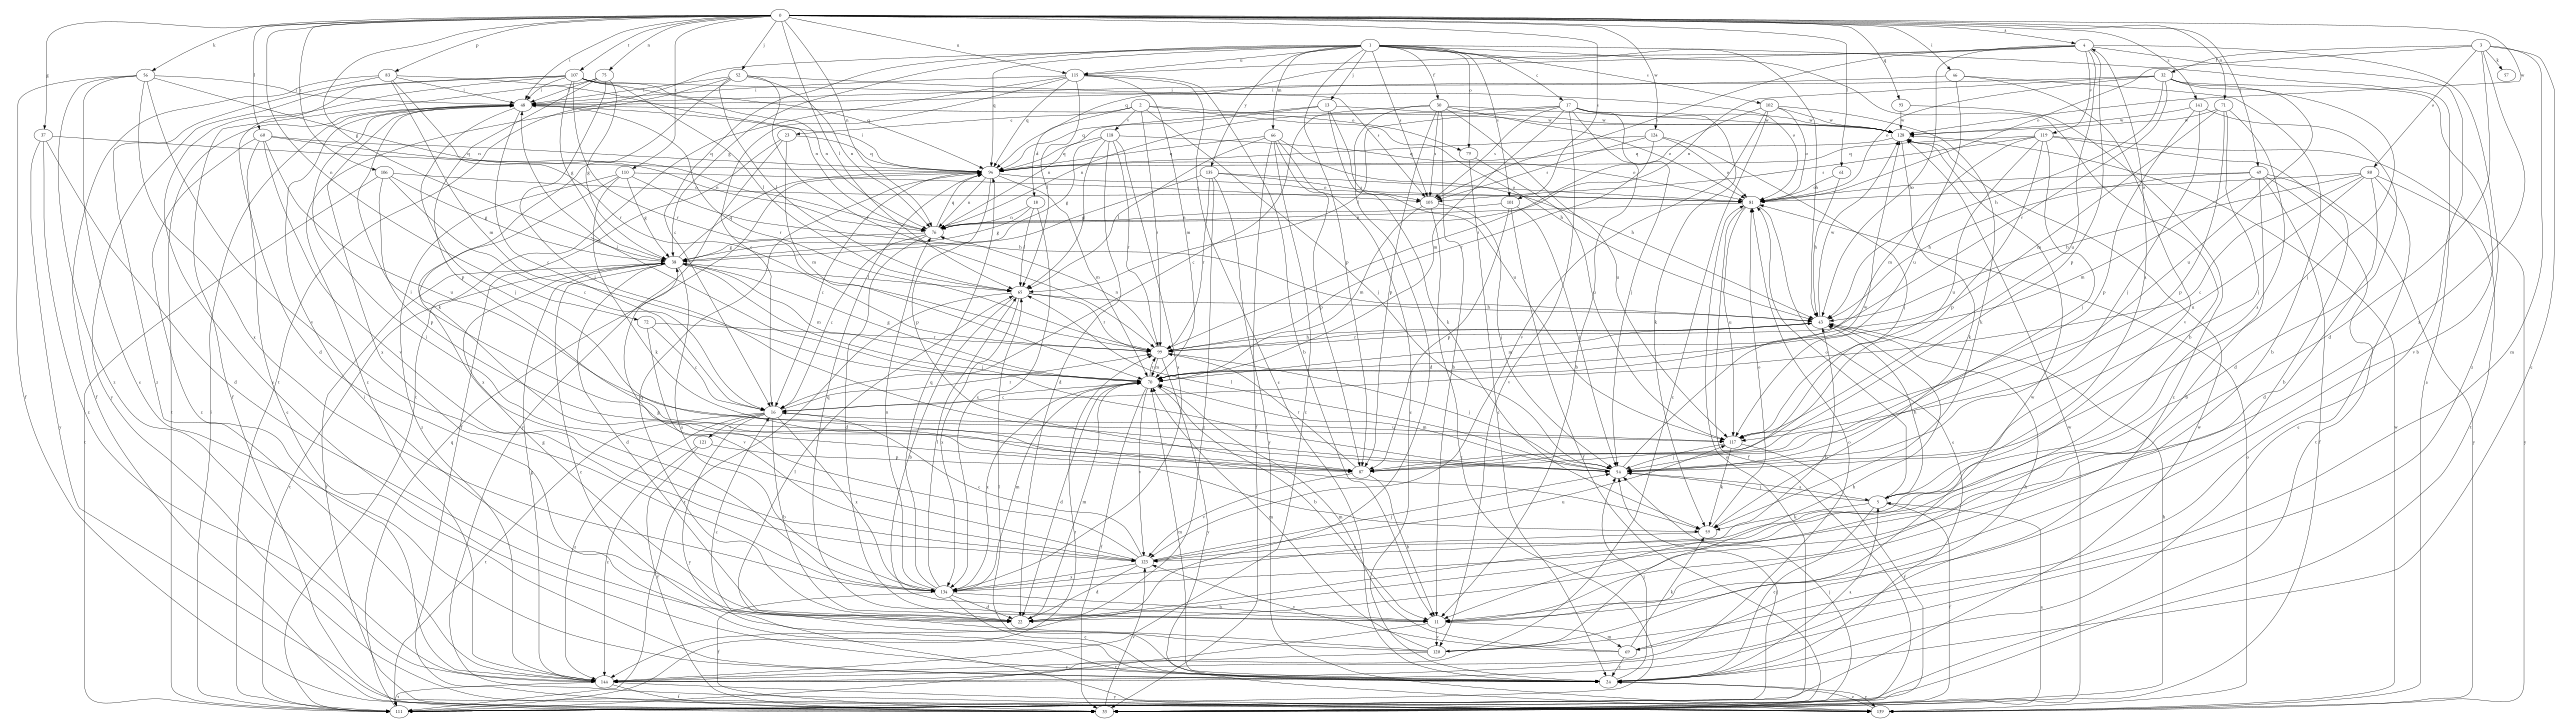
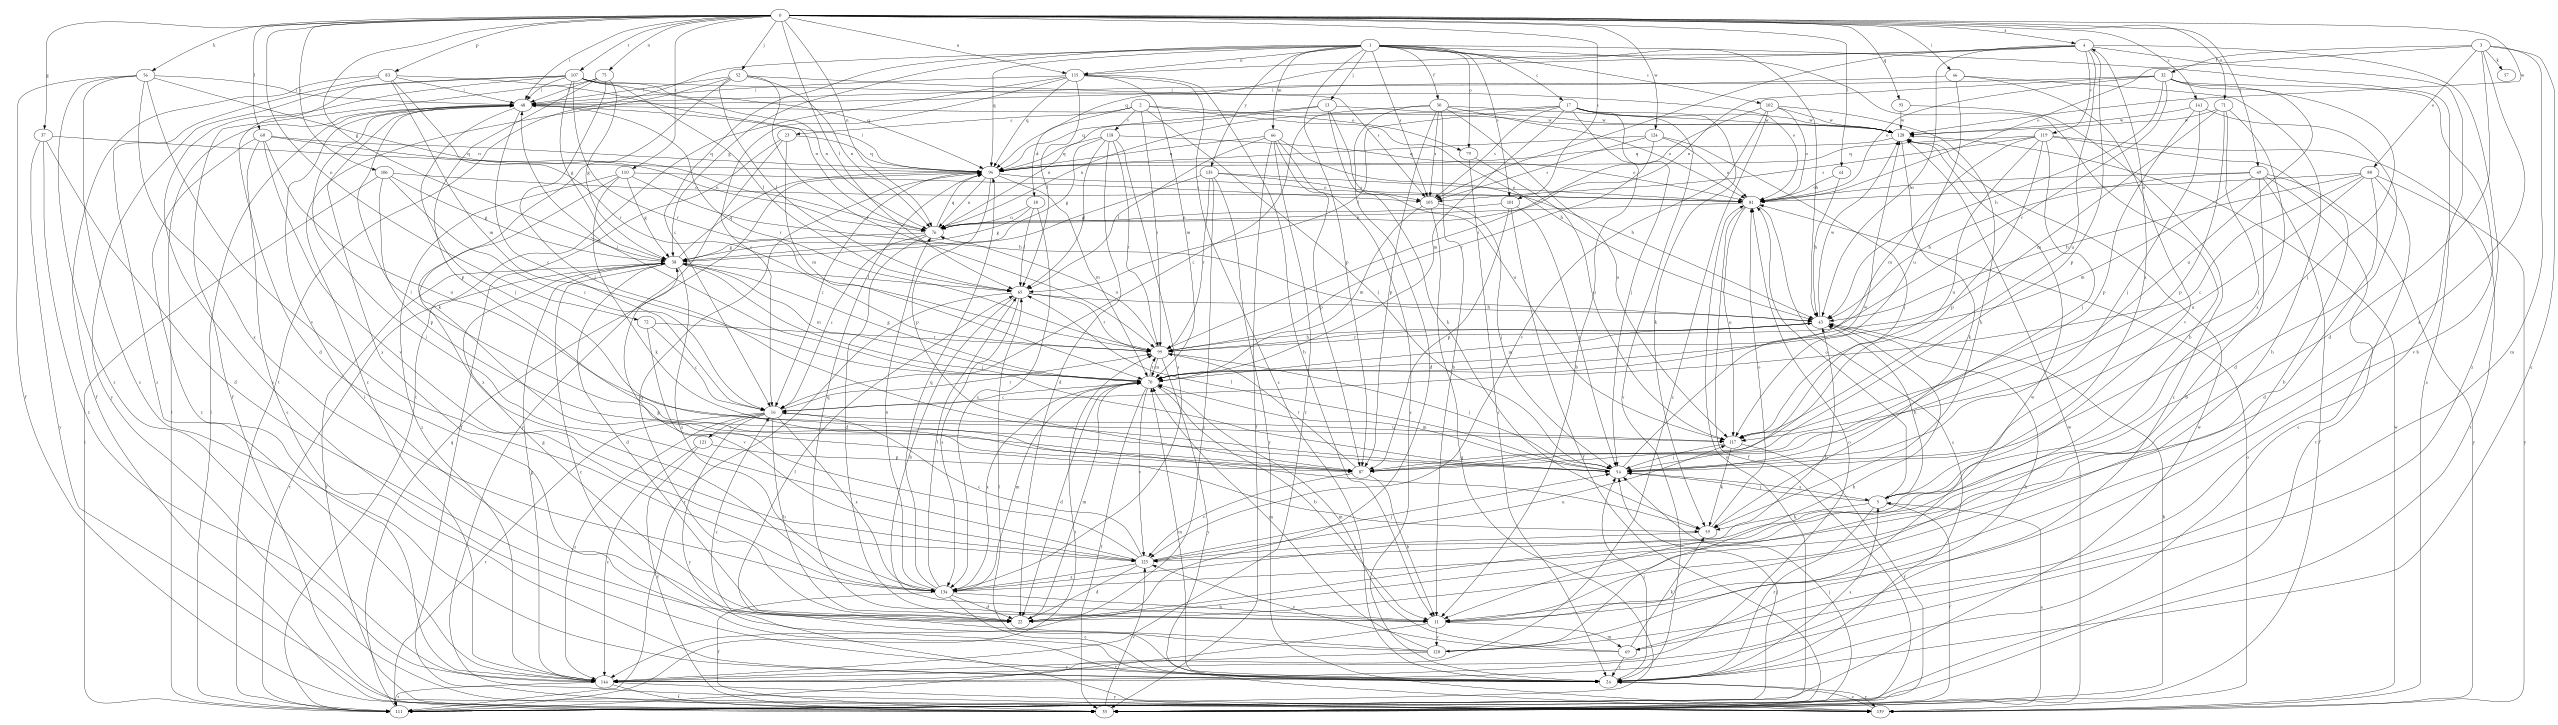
(1517, 362) -> (1624, 382)
(1462, 457) -> (1462, 457)
